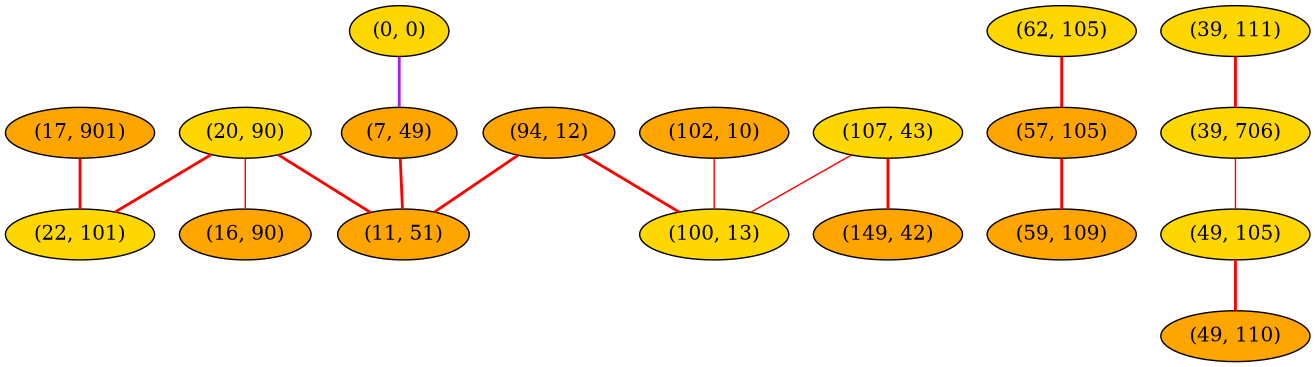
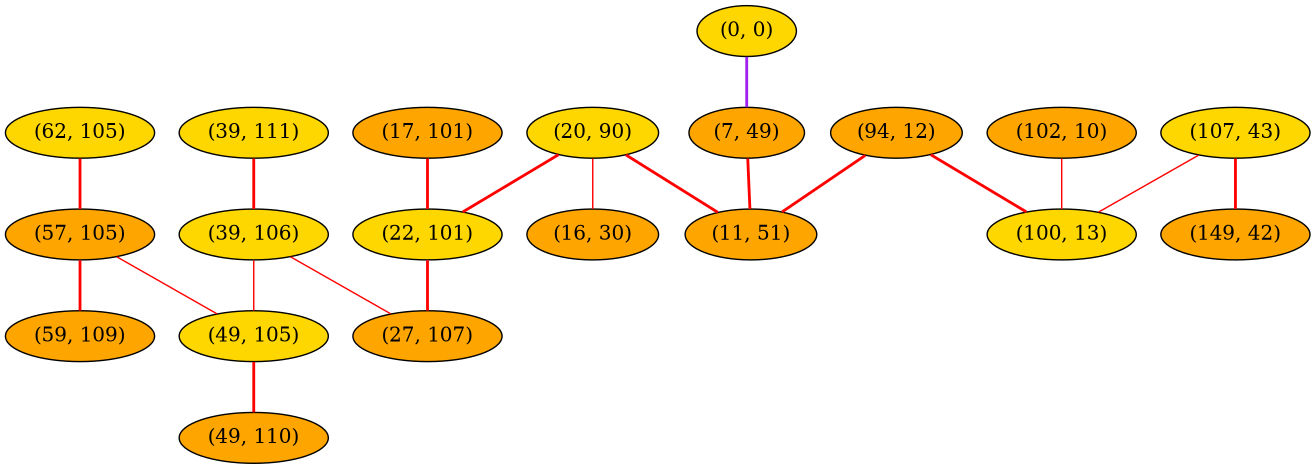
(80, 133) -> (427, 133)
(1235, 133) -> (254, 234)
(245, 234) -> (593, 234)
none -> (167, 285)
none -> (427, 336)
